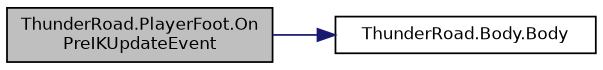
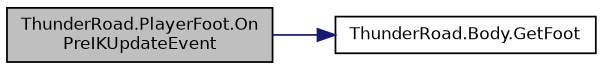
(466, 35) -> (466, 35)
